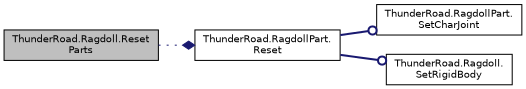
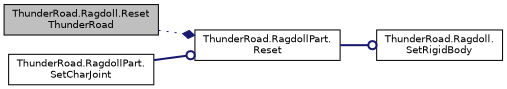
(354, 33) -> (170, 58)
(81, 45) -> (81, 20)
